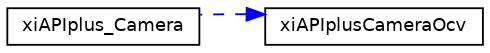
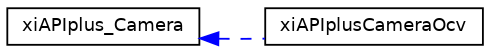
(223, 14) -> (242, 39)
